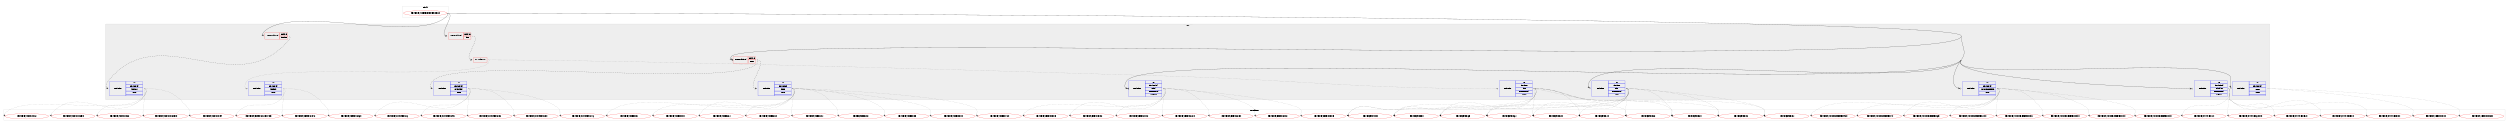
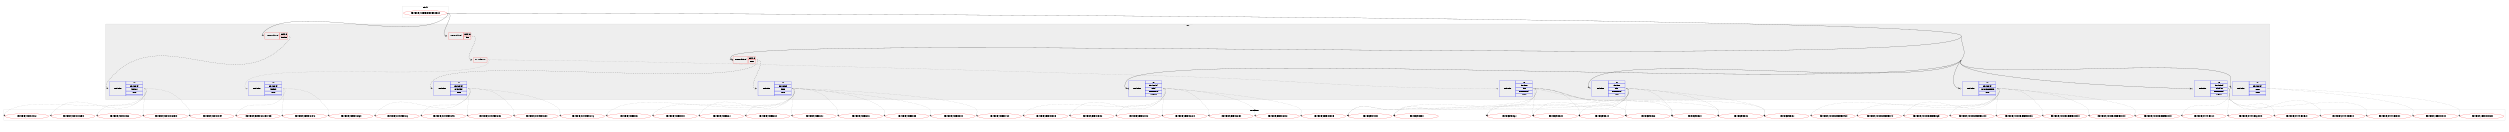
(861, 116) -> (861, 116)
(1463, 116) -> none
